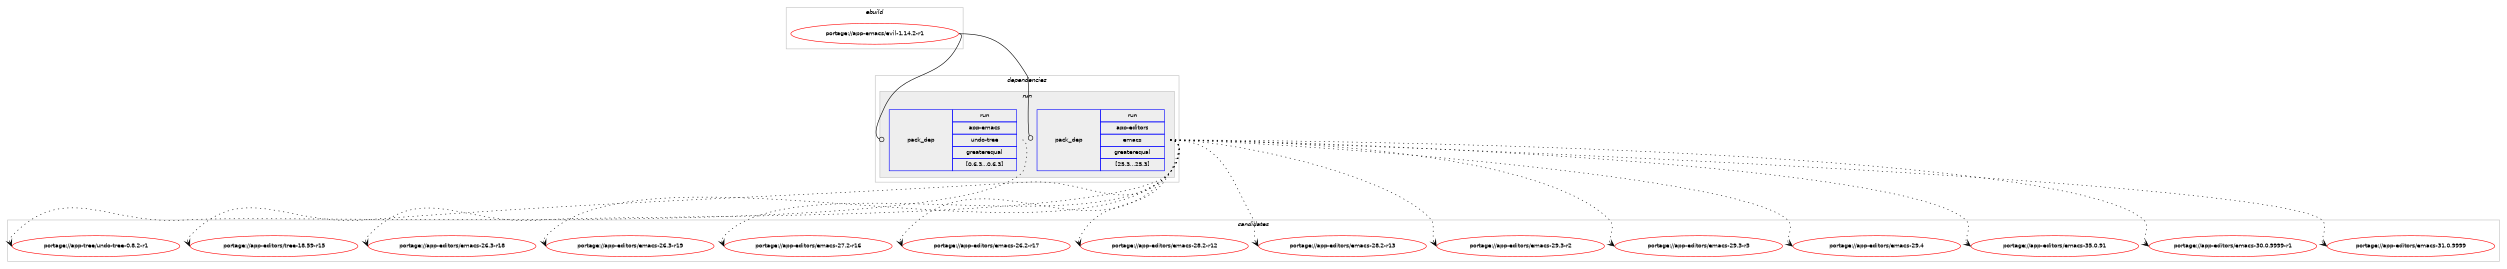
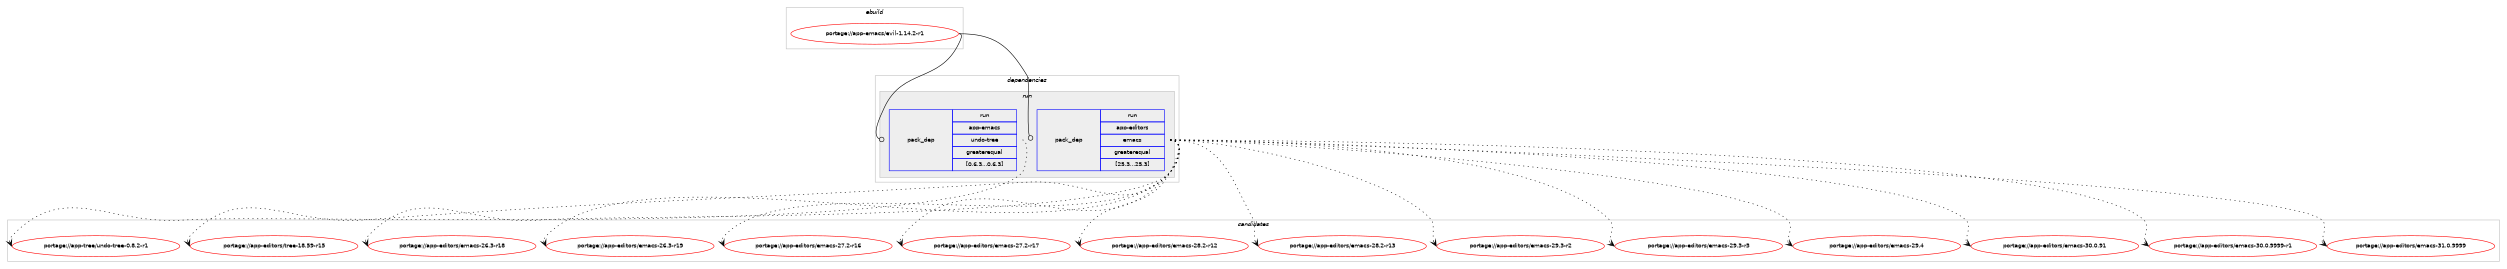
(986, 246) -> (986, 246)
(2055, 246) -> (2055, 246)
